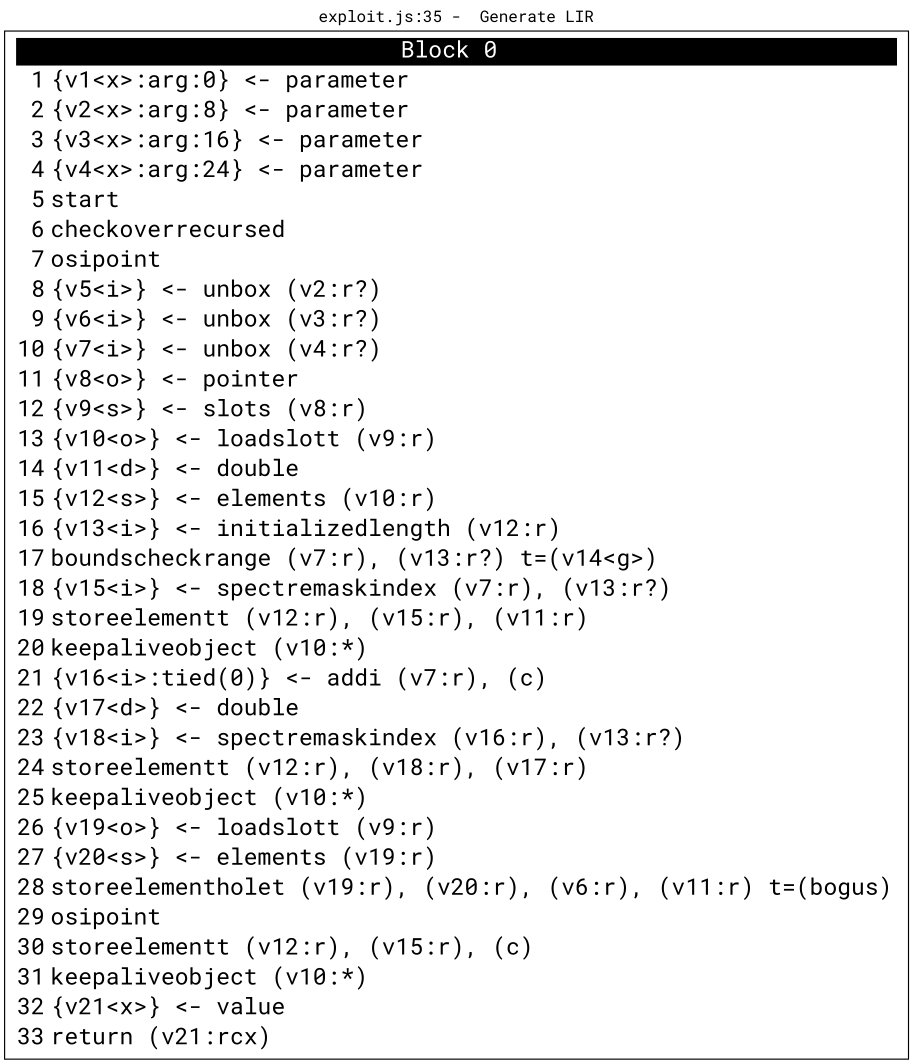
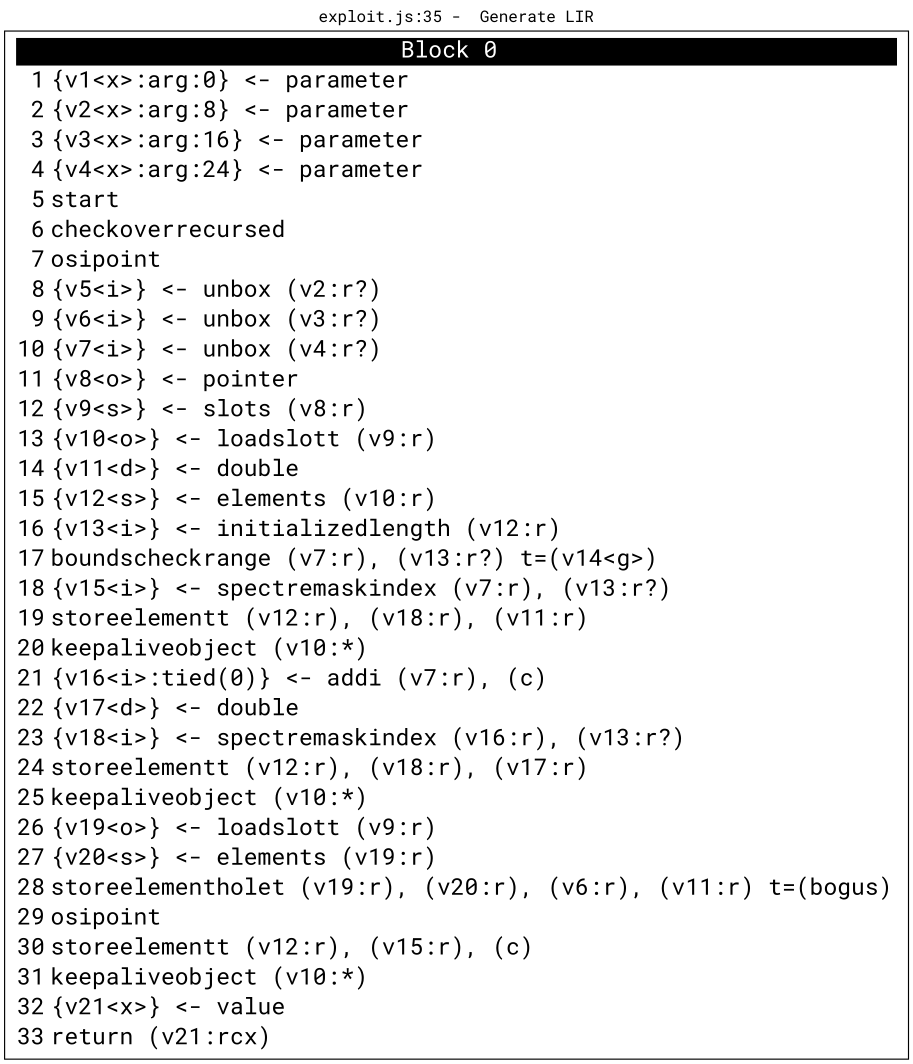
(320, 619) -> (320, 619)
